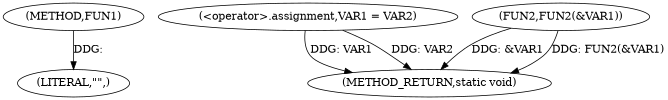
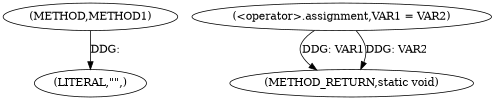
(74, 17) -> (90, 17)
(561, 17) -> none
